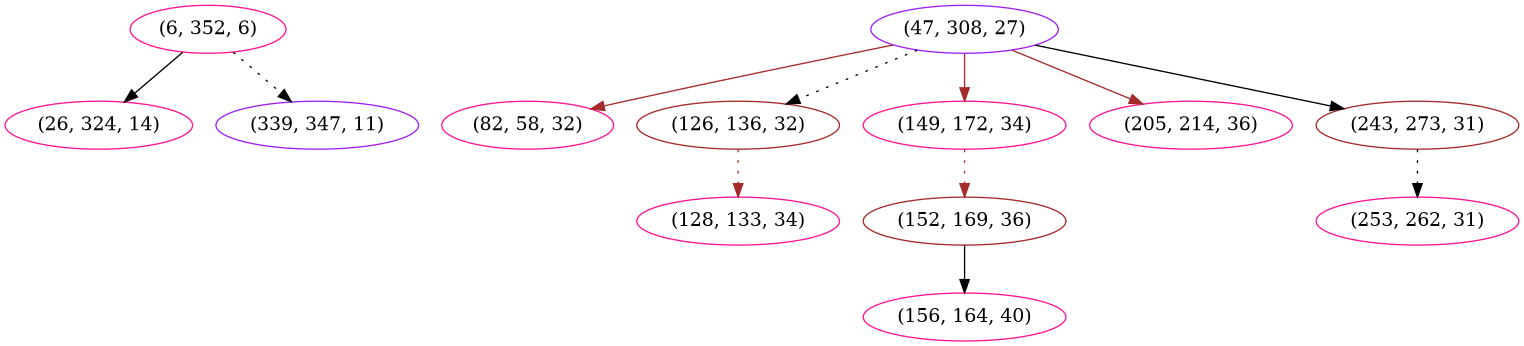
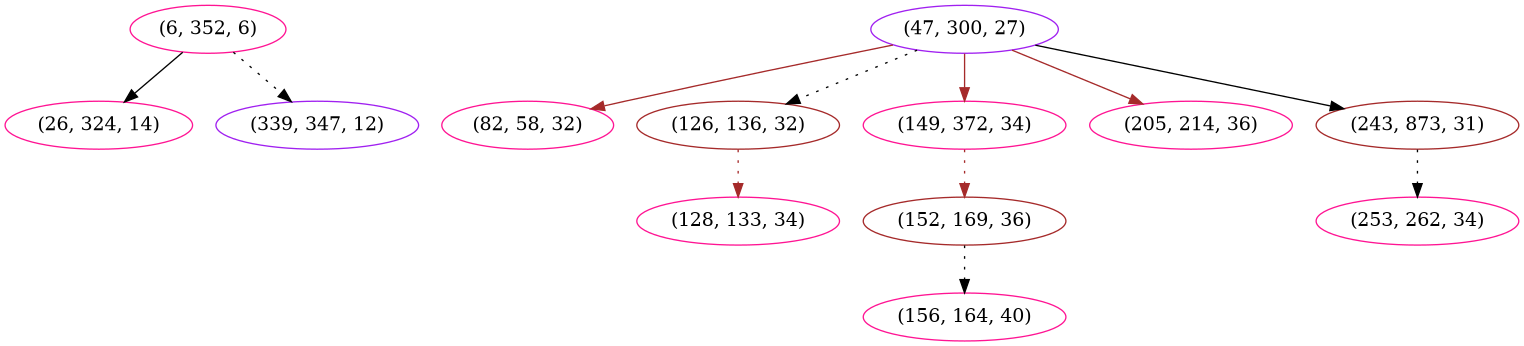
(965, 29) -> (965, 29)
(317, 125) -> (317, 125)
(965, 125) -> (965, 125)
(1417, 125) -> (1417, 125)
(1417, 221) -> (1417, 221)
(965, 263) -> (965, 263)
